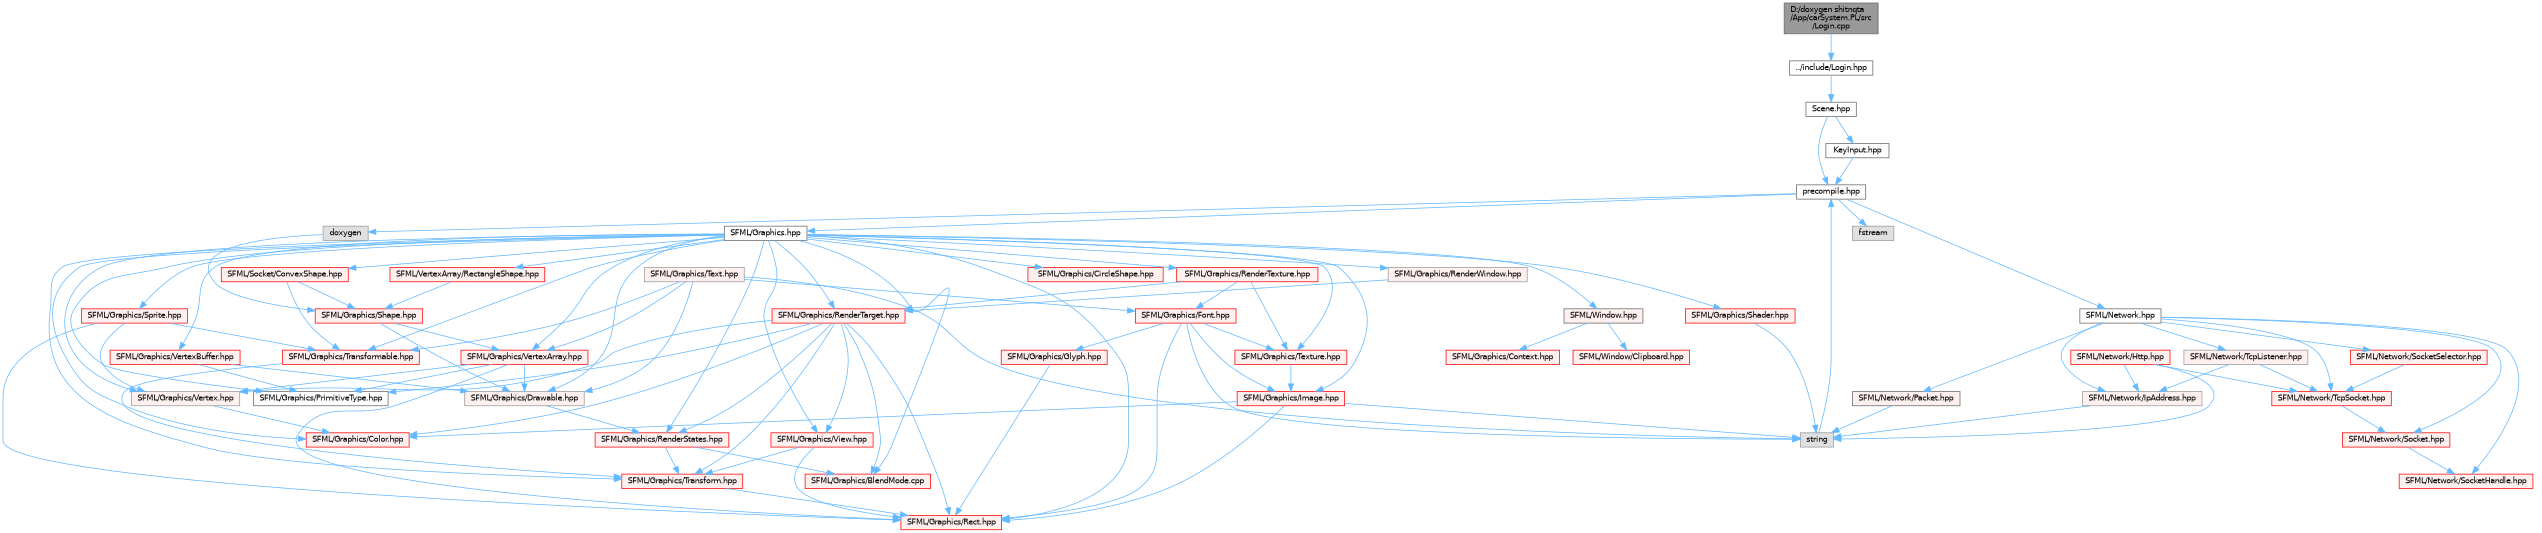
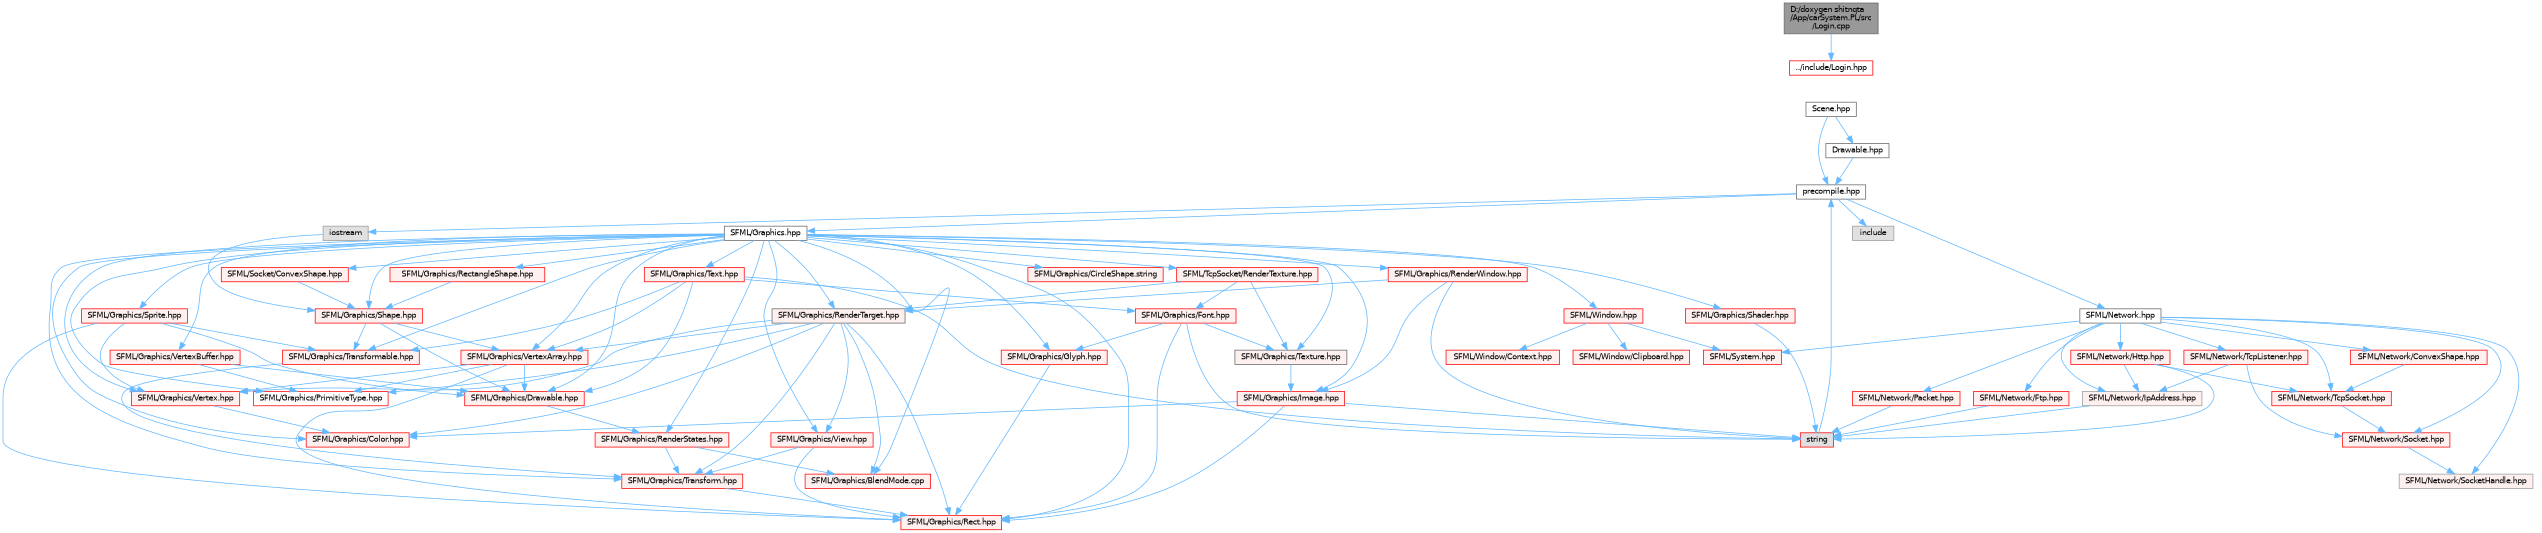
(1831, 68) -> (1831, 68)
(1831, 85) -> none
(1857, 151) -> (1857, 151)
(346, 233) -> (346, 233)
(1873, 233) -> (1873, 233)
none -> (505, 246)
none -> (733, 252)
none -> (947, 262)
(467, 275) -> (467, 275)
(694, 275) -> (694, 275)
(1096, 275) -> (1096, 275)
(1247, 275) -> (1247, 275)
(1458, 275) -> (1458, 275)
(839, 316) -> (839, 316)
(1603, 316) -> (1603, 316)
(304, 318) -> (361, 333)
none -> (2120, 333)
(1291, 357) -> (1291, 357)
(1503, 357) -> (1503, 357)
none -> (1742, 357)
(2246, 357) -> (2246, 357)
(2419, 357) -> (2419, 357)
none -> (262, 358)
(1224, 362) -> (1395, 344)
(2285, 376) -> (2278, 415)
(764, 384) -> (706, 334)
(186, 399) -> (186, 399)
(321, 399) -> (321, 399)
(524, 399) -> (524, 399)
(1906, 399) -> (1906, 399)
none -> (2021, 399)
none -> (1566, 414)
(1817, 440) -> (1817, 440)
(2466, 481) -> (2466, 481)
